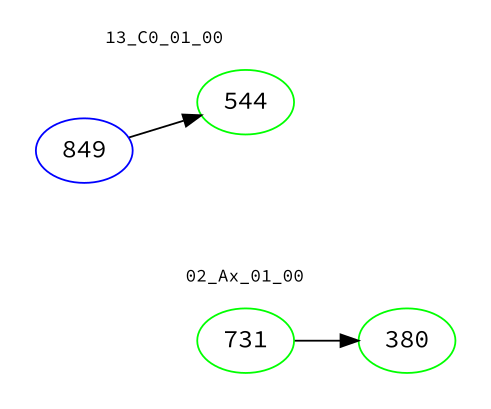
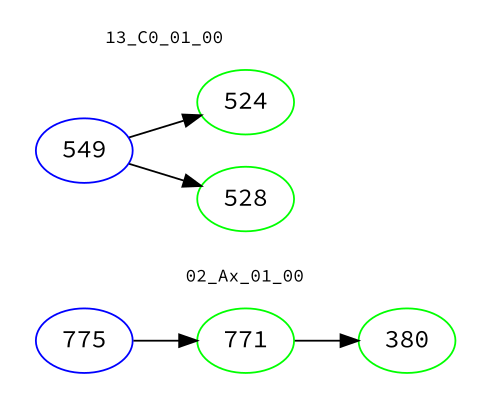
(246, 102) -> (246, 102)
(84, 151) -> (84, 151)
none -> (246, 199)
none -> (84, 341)
(246, 341) -> (246, 341)
